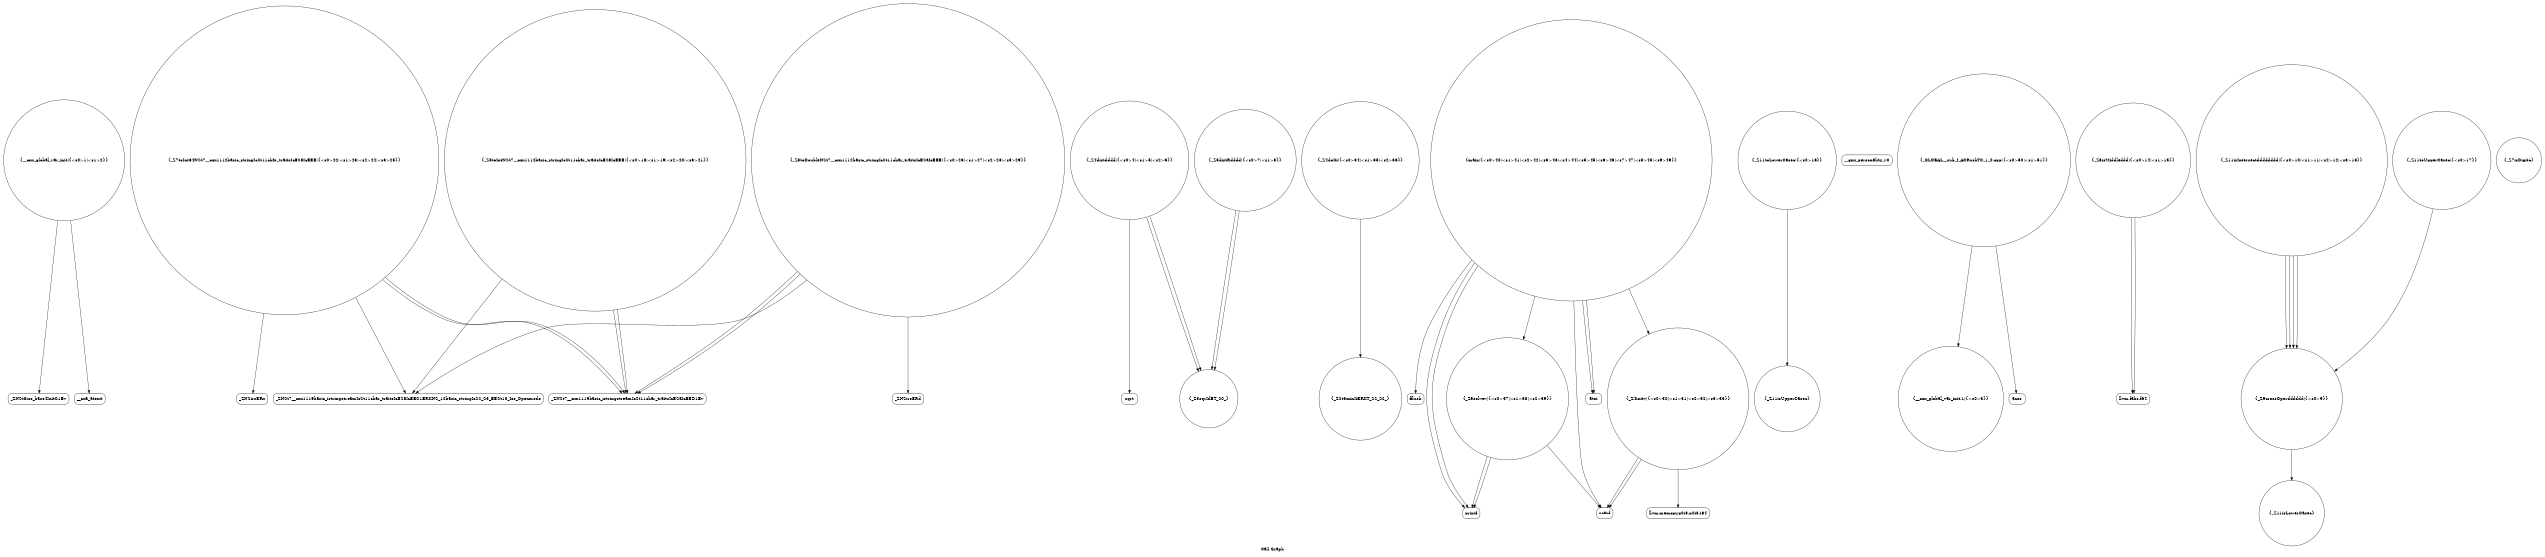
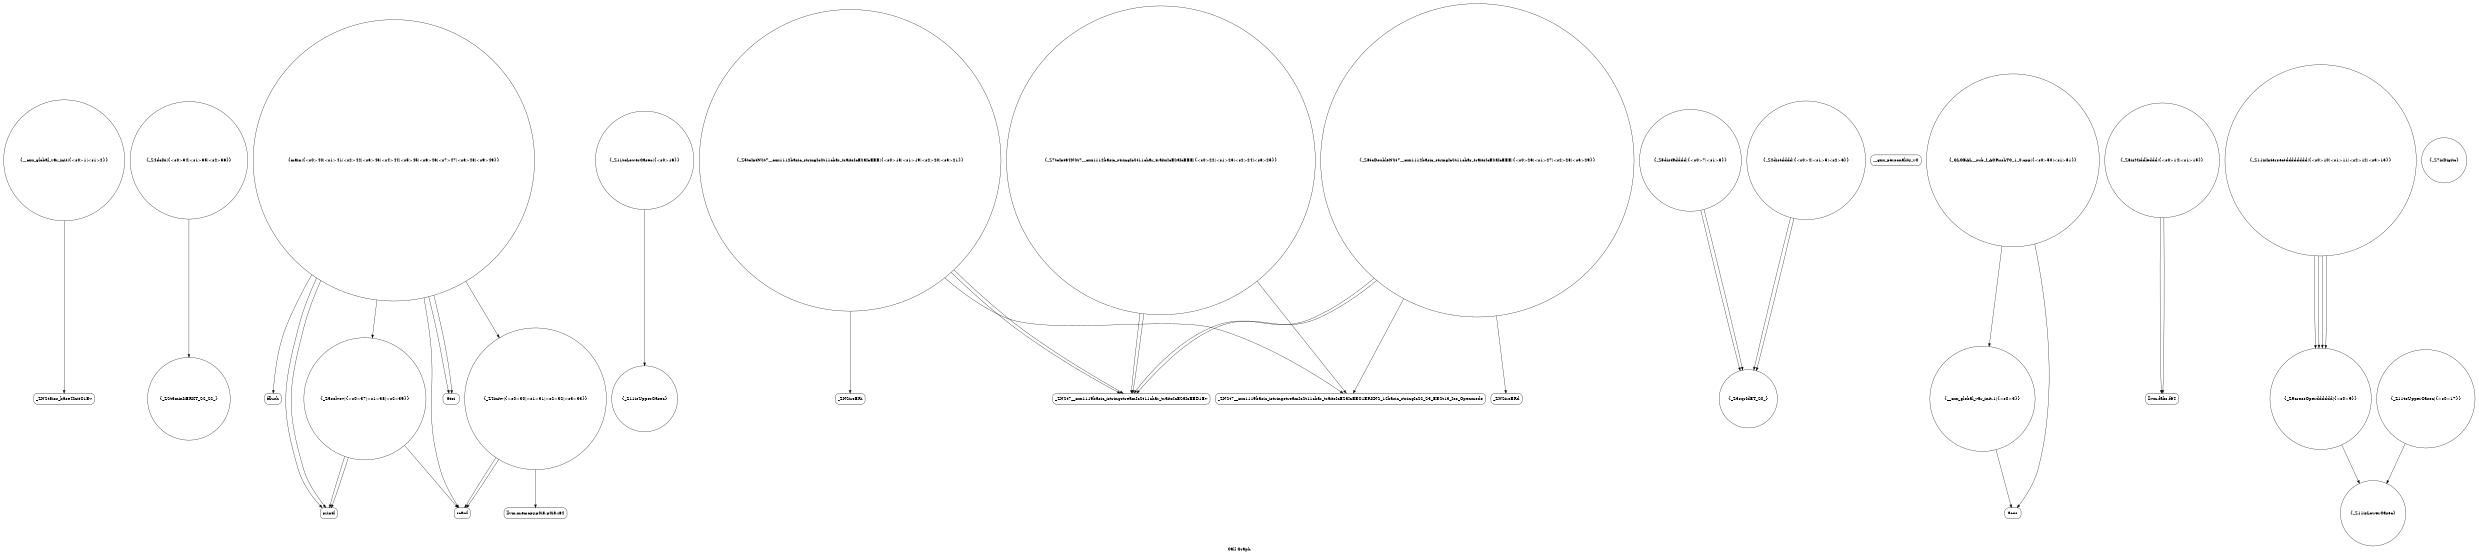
(2401, 299) -> (2397, 462)
(90, 399) -> none
(252, 399) -> none
none -> (850, 399)
(1130, 399) -> none
none -> (2003, 477)
